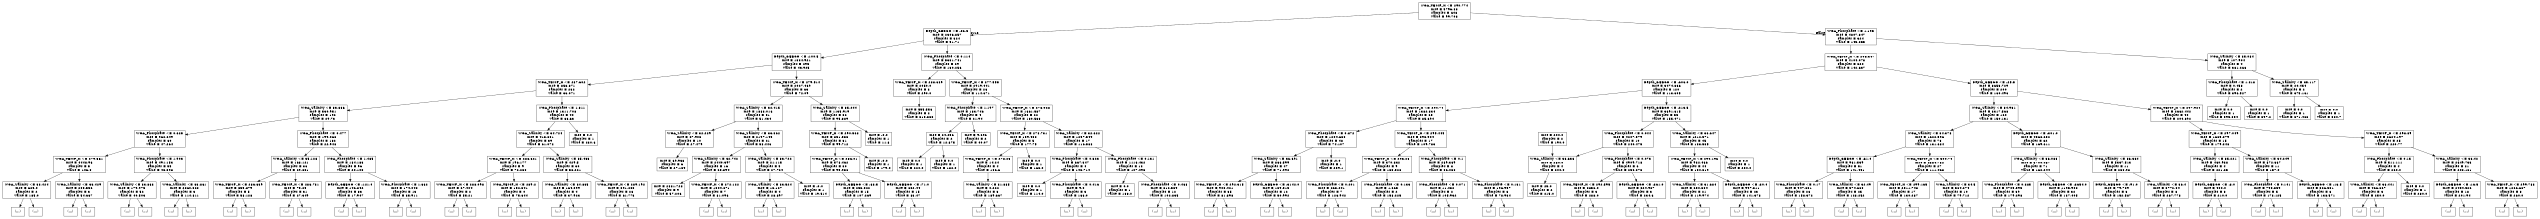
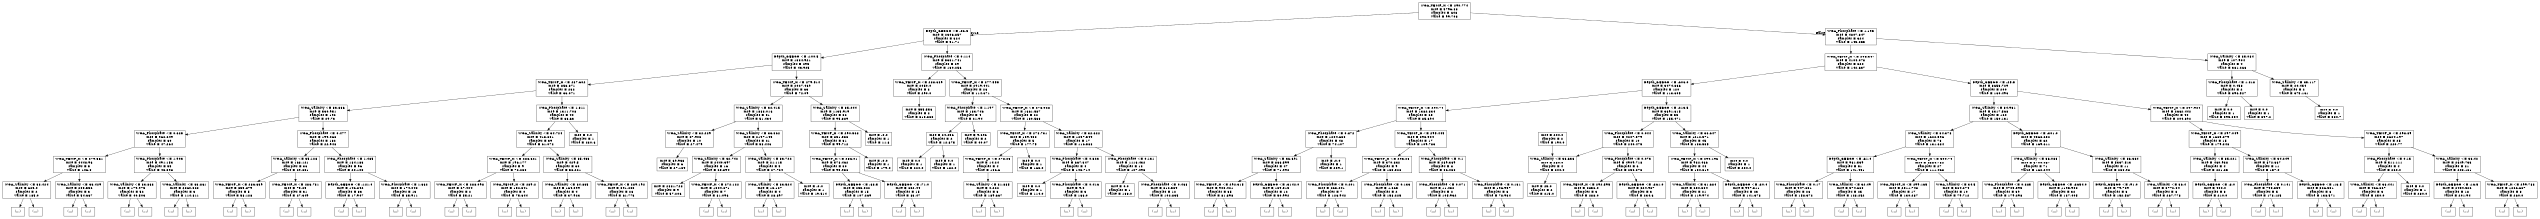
(2294, 113) -> none
